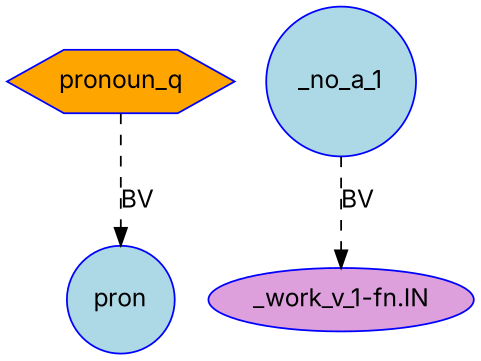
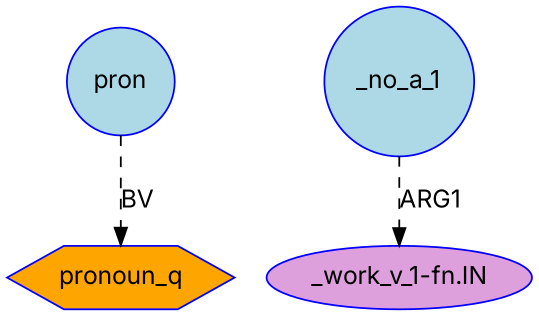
(121, 171) -> (121, 181)
(358, 201) -> (431, 201)
